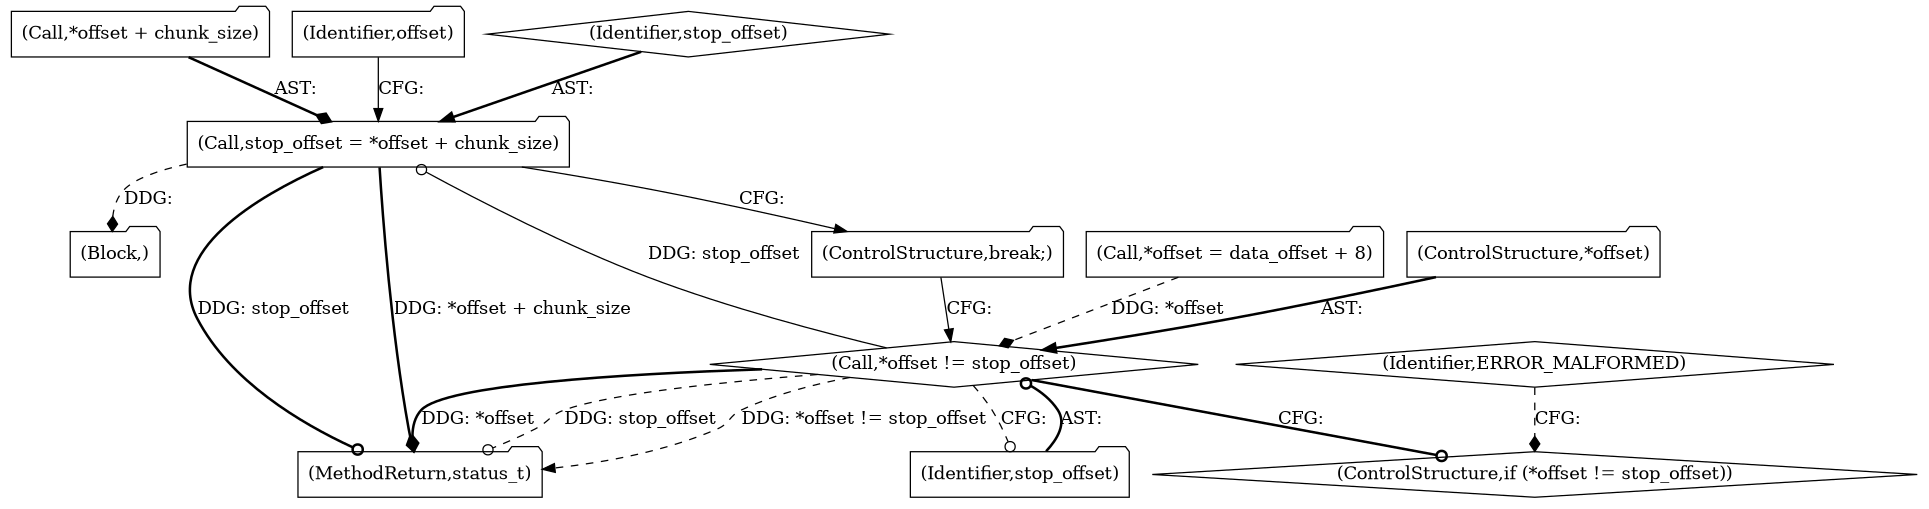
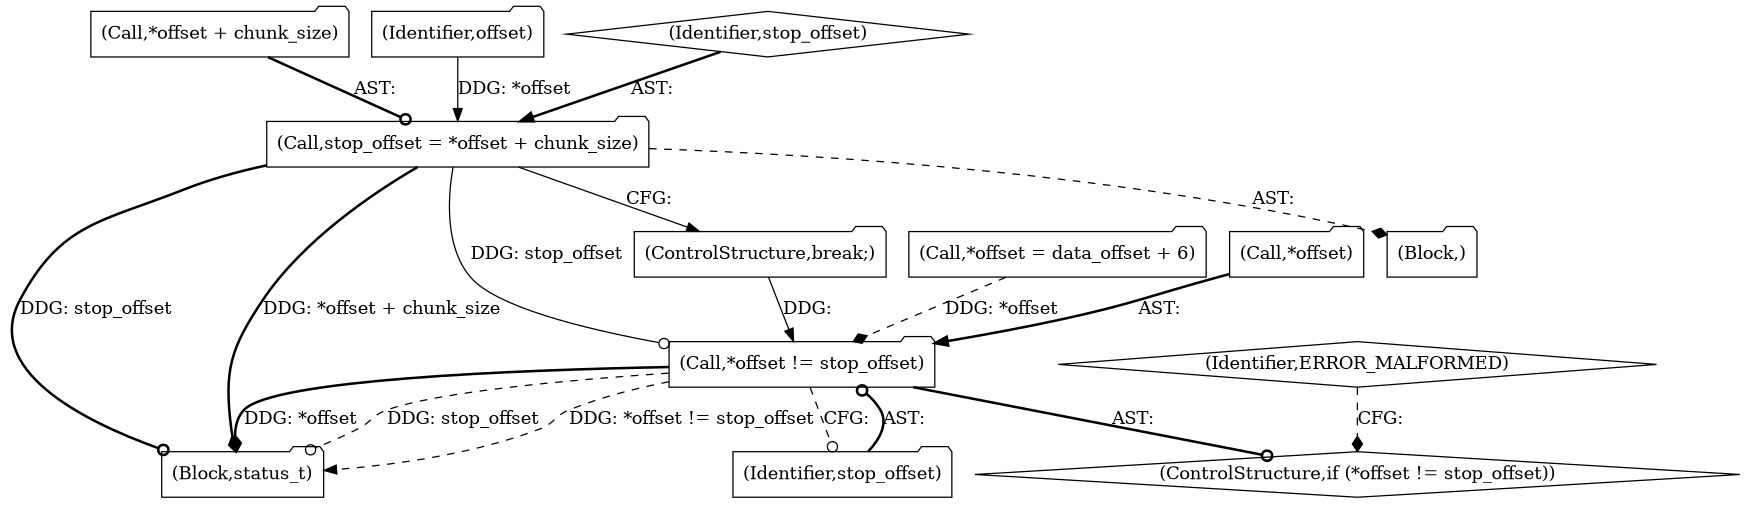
(253, 86) -> (334, 87)
(404, 89) -> (515, 89)
(151, 199) -> (1276, 199)
(1235, 254) -> (1058, 254)
(1534, 254) -> (1297, 254)
(650, 278) -> (506, 301)
(972, 309) -> (810, 309)
(954, 364) -> (802, 364)
(1304, 419) -> (1136, 419)
(420, 474) -> (243, 474)
